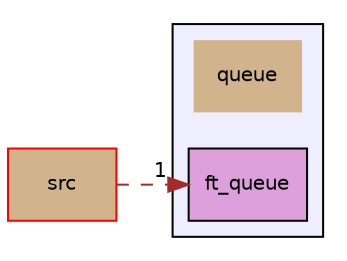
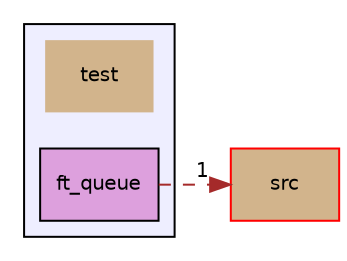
(248, 76) -> (99, 76)
(142, 185) -> (187, 185)
